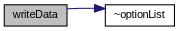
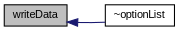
(81, 8) -> (92, 23)
